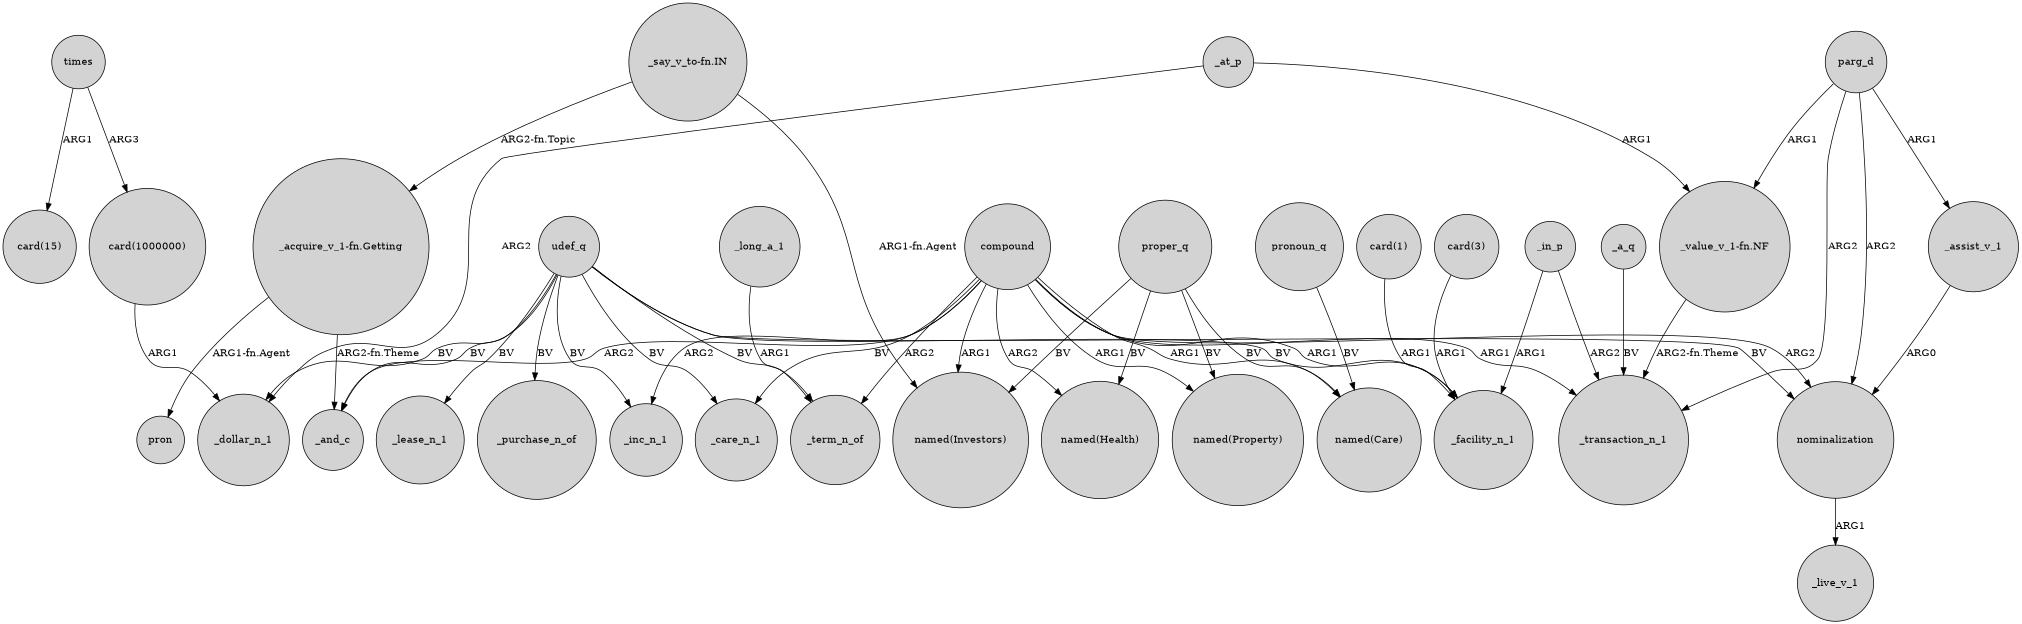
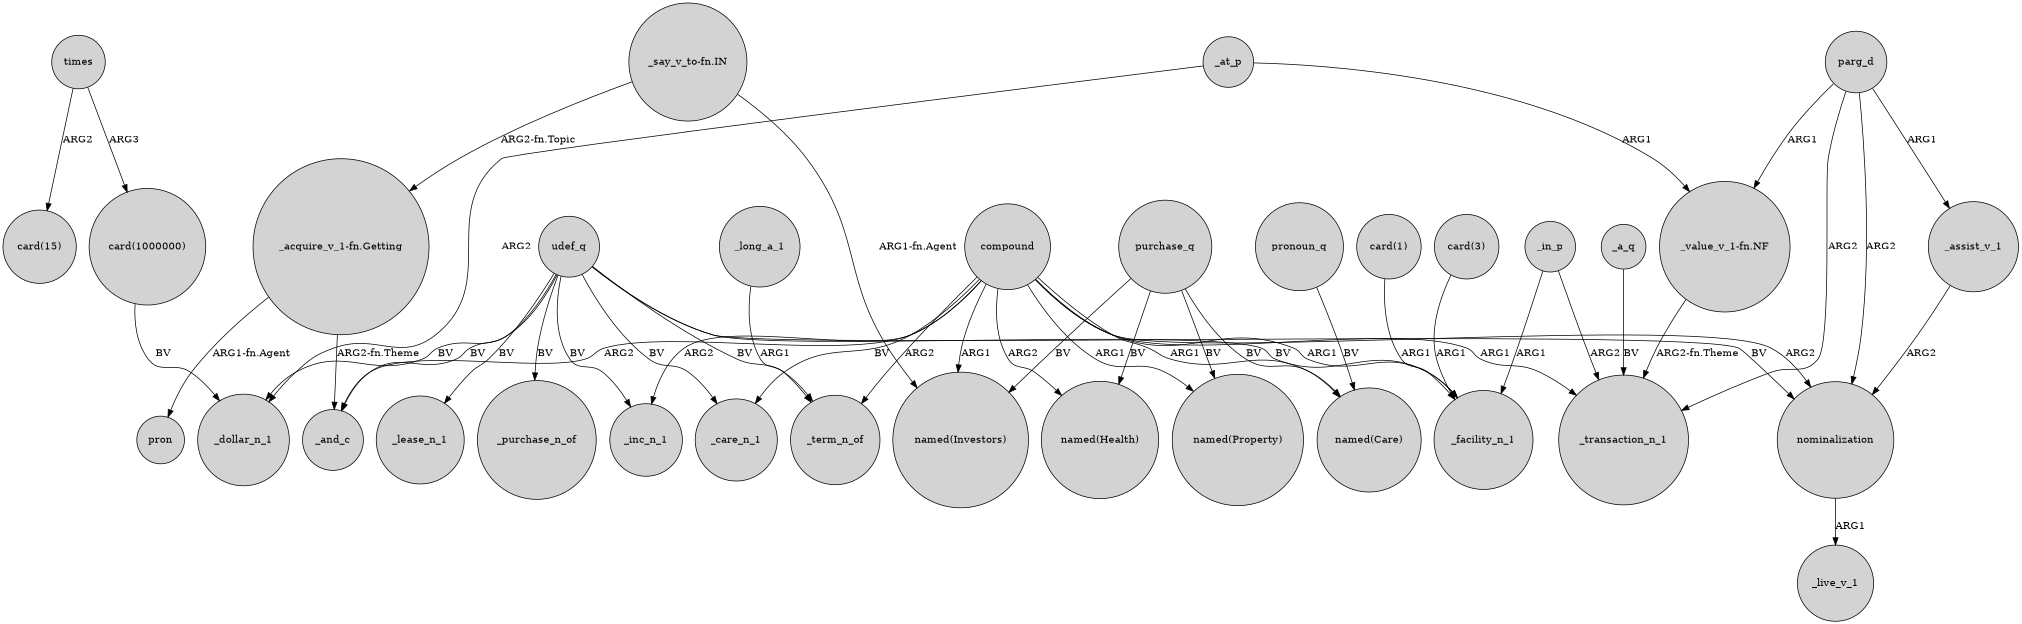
(78, 140) -> (78, 140)
(1165, 247) -> (1165, 247)
(163, 354) -> (163, 354)
(1922, 354) -> (1922, 354)
